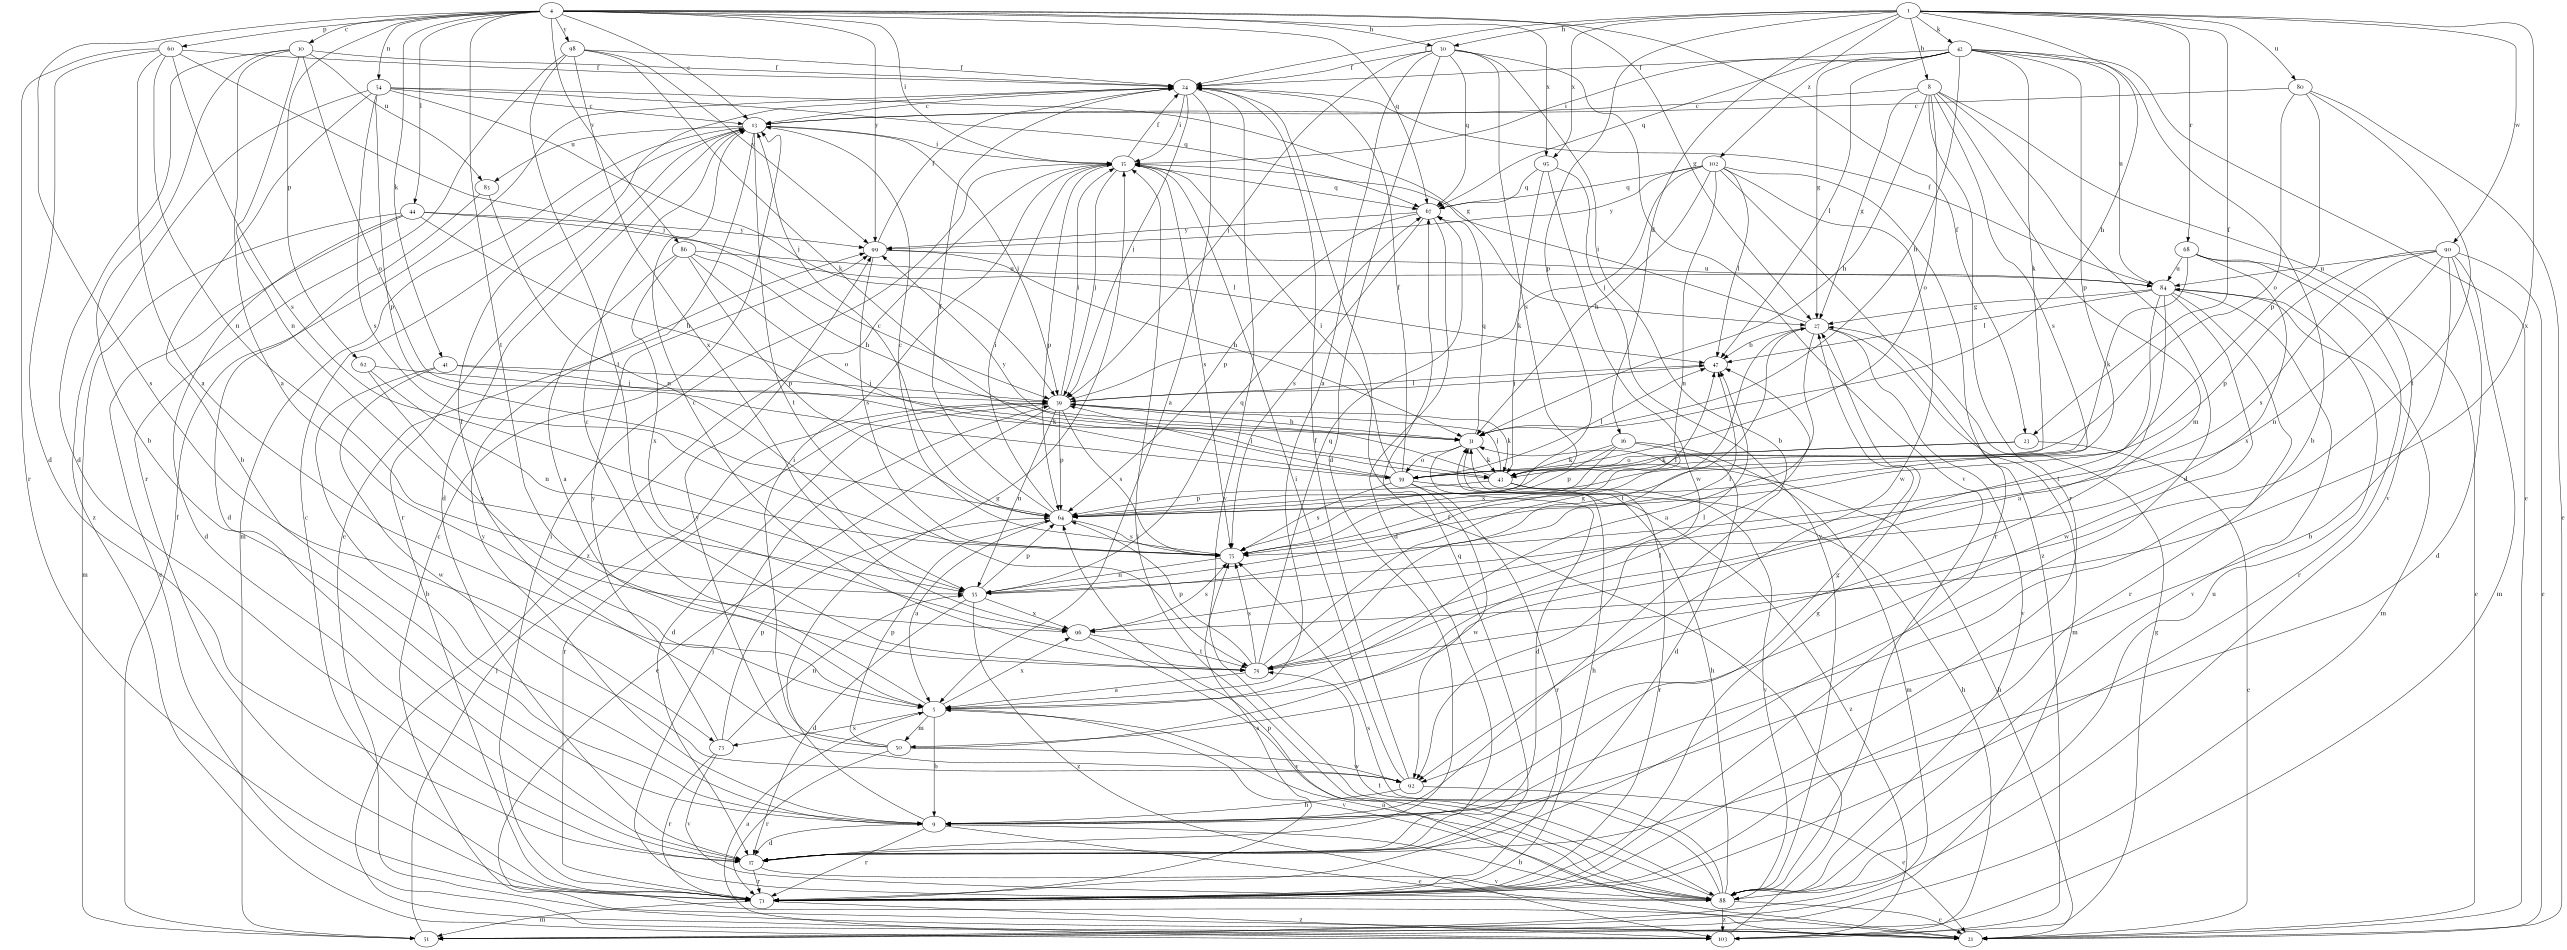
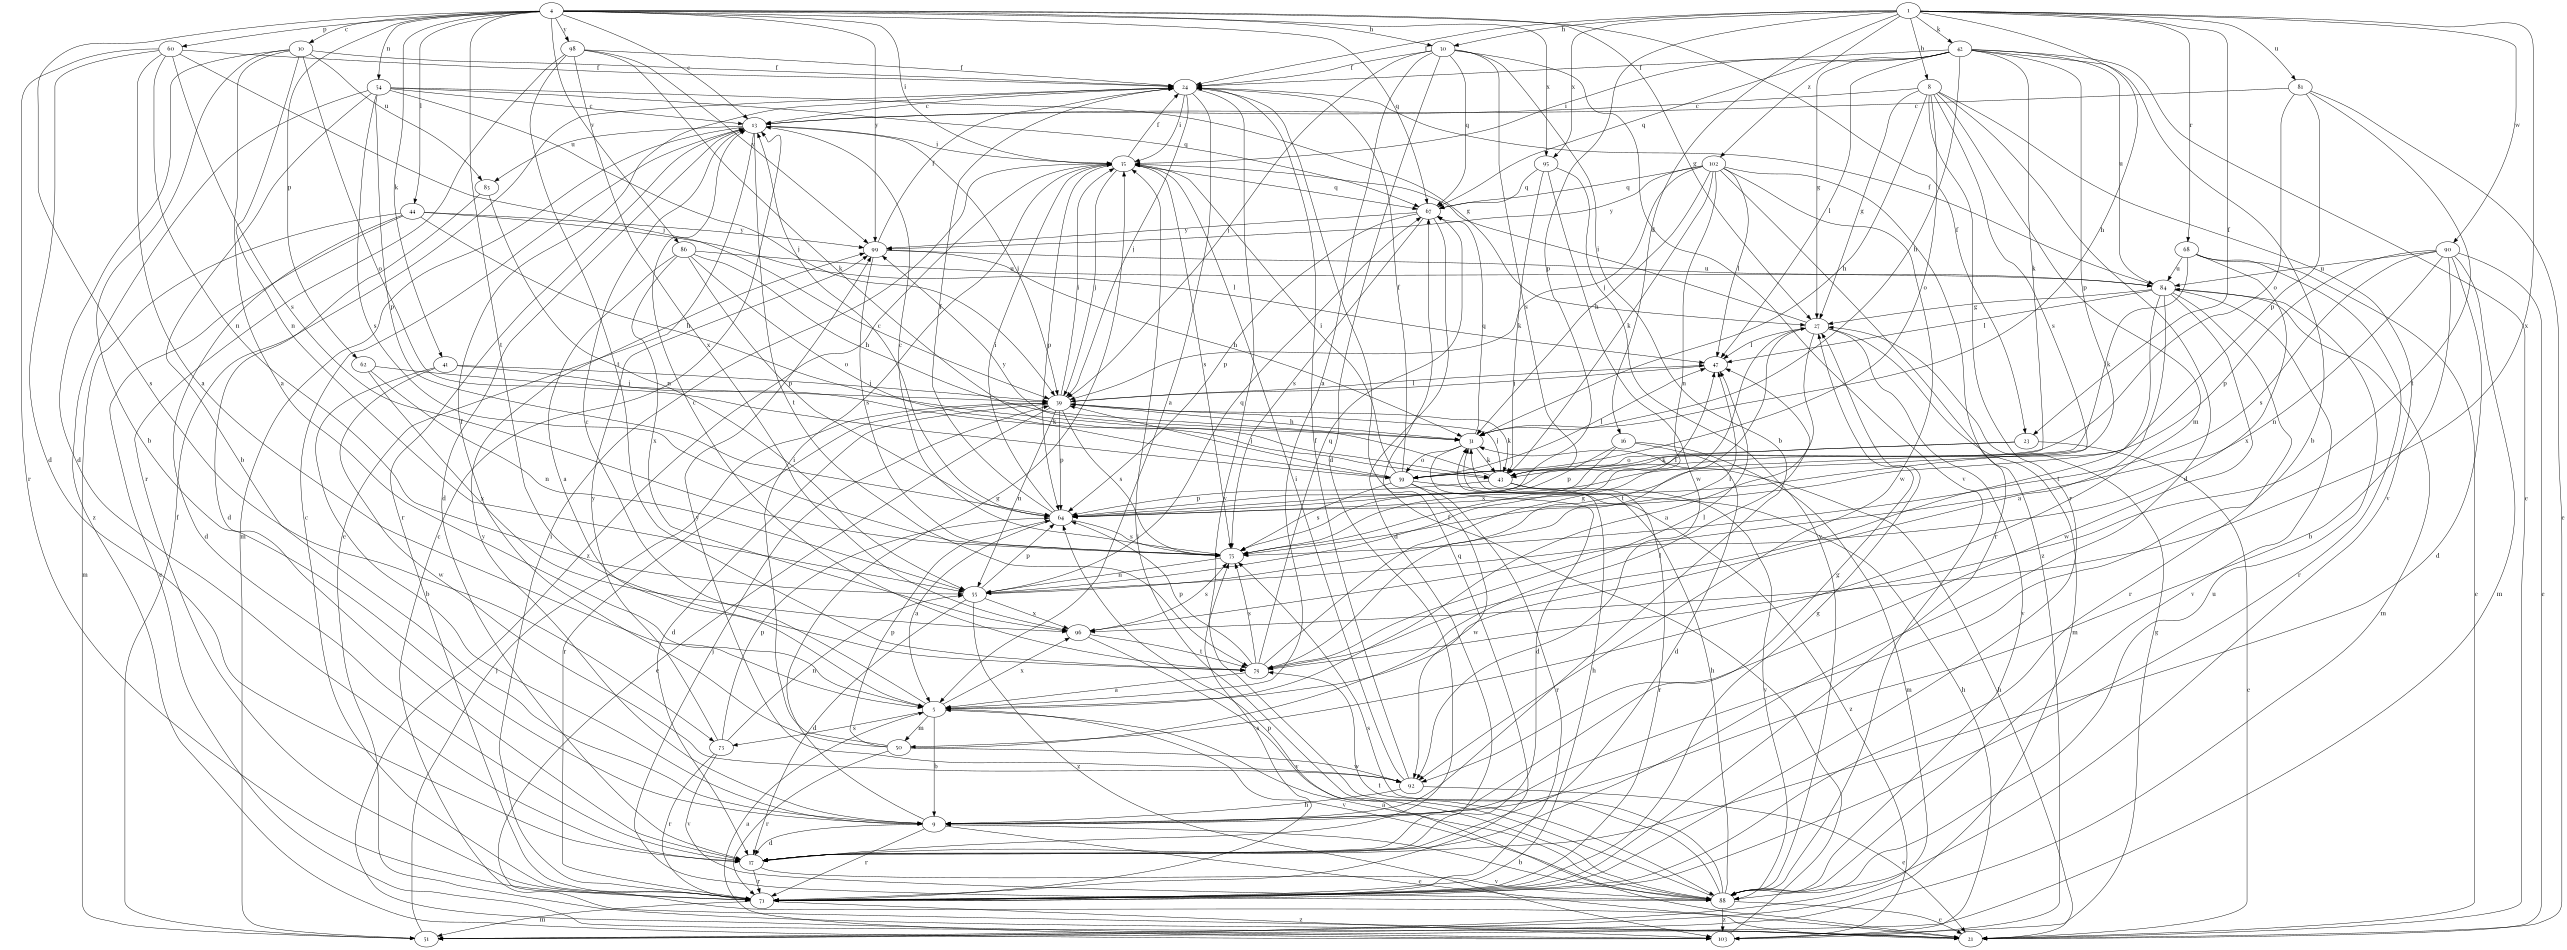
(2300, 87) -> (2300, 87)
(1751, 345) -> (1751, 345)
(1564, 460) -> (1627, 319)
